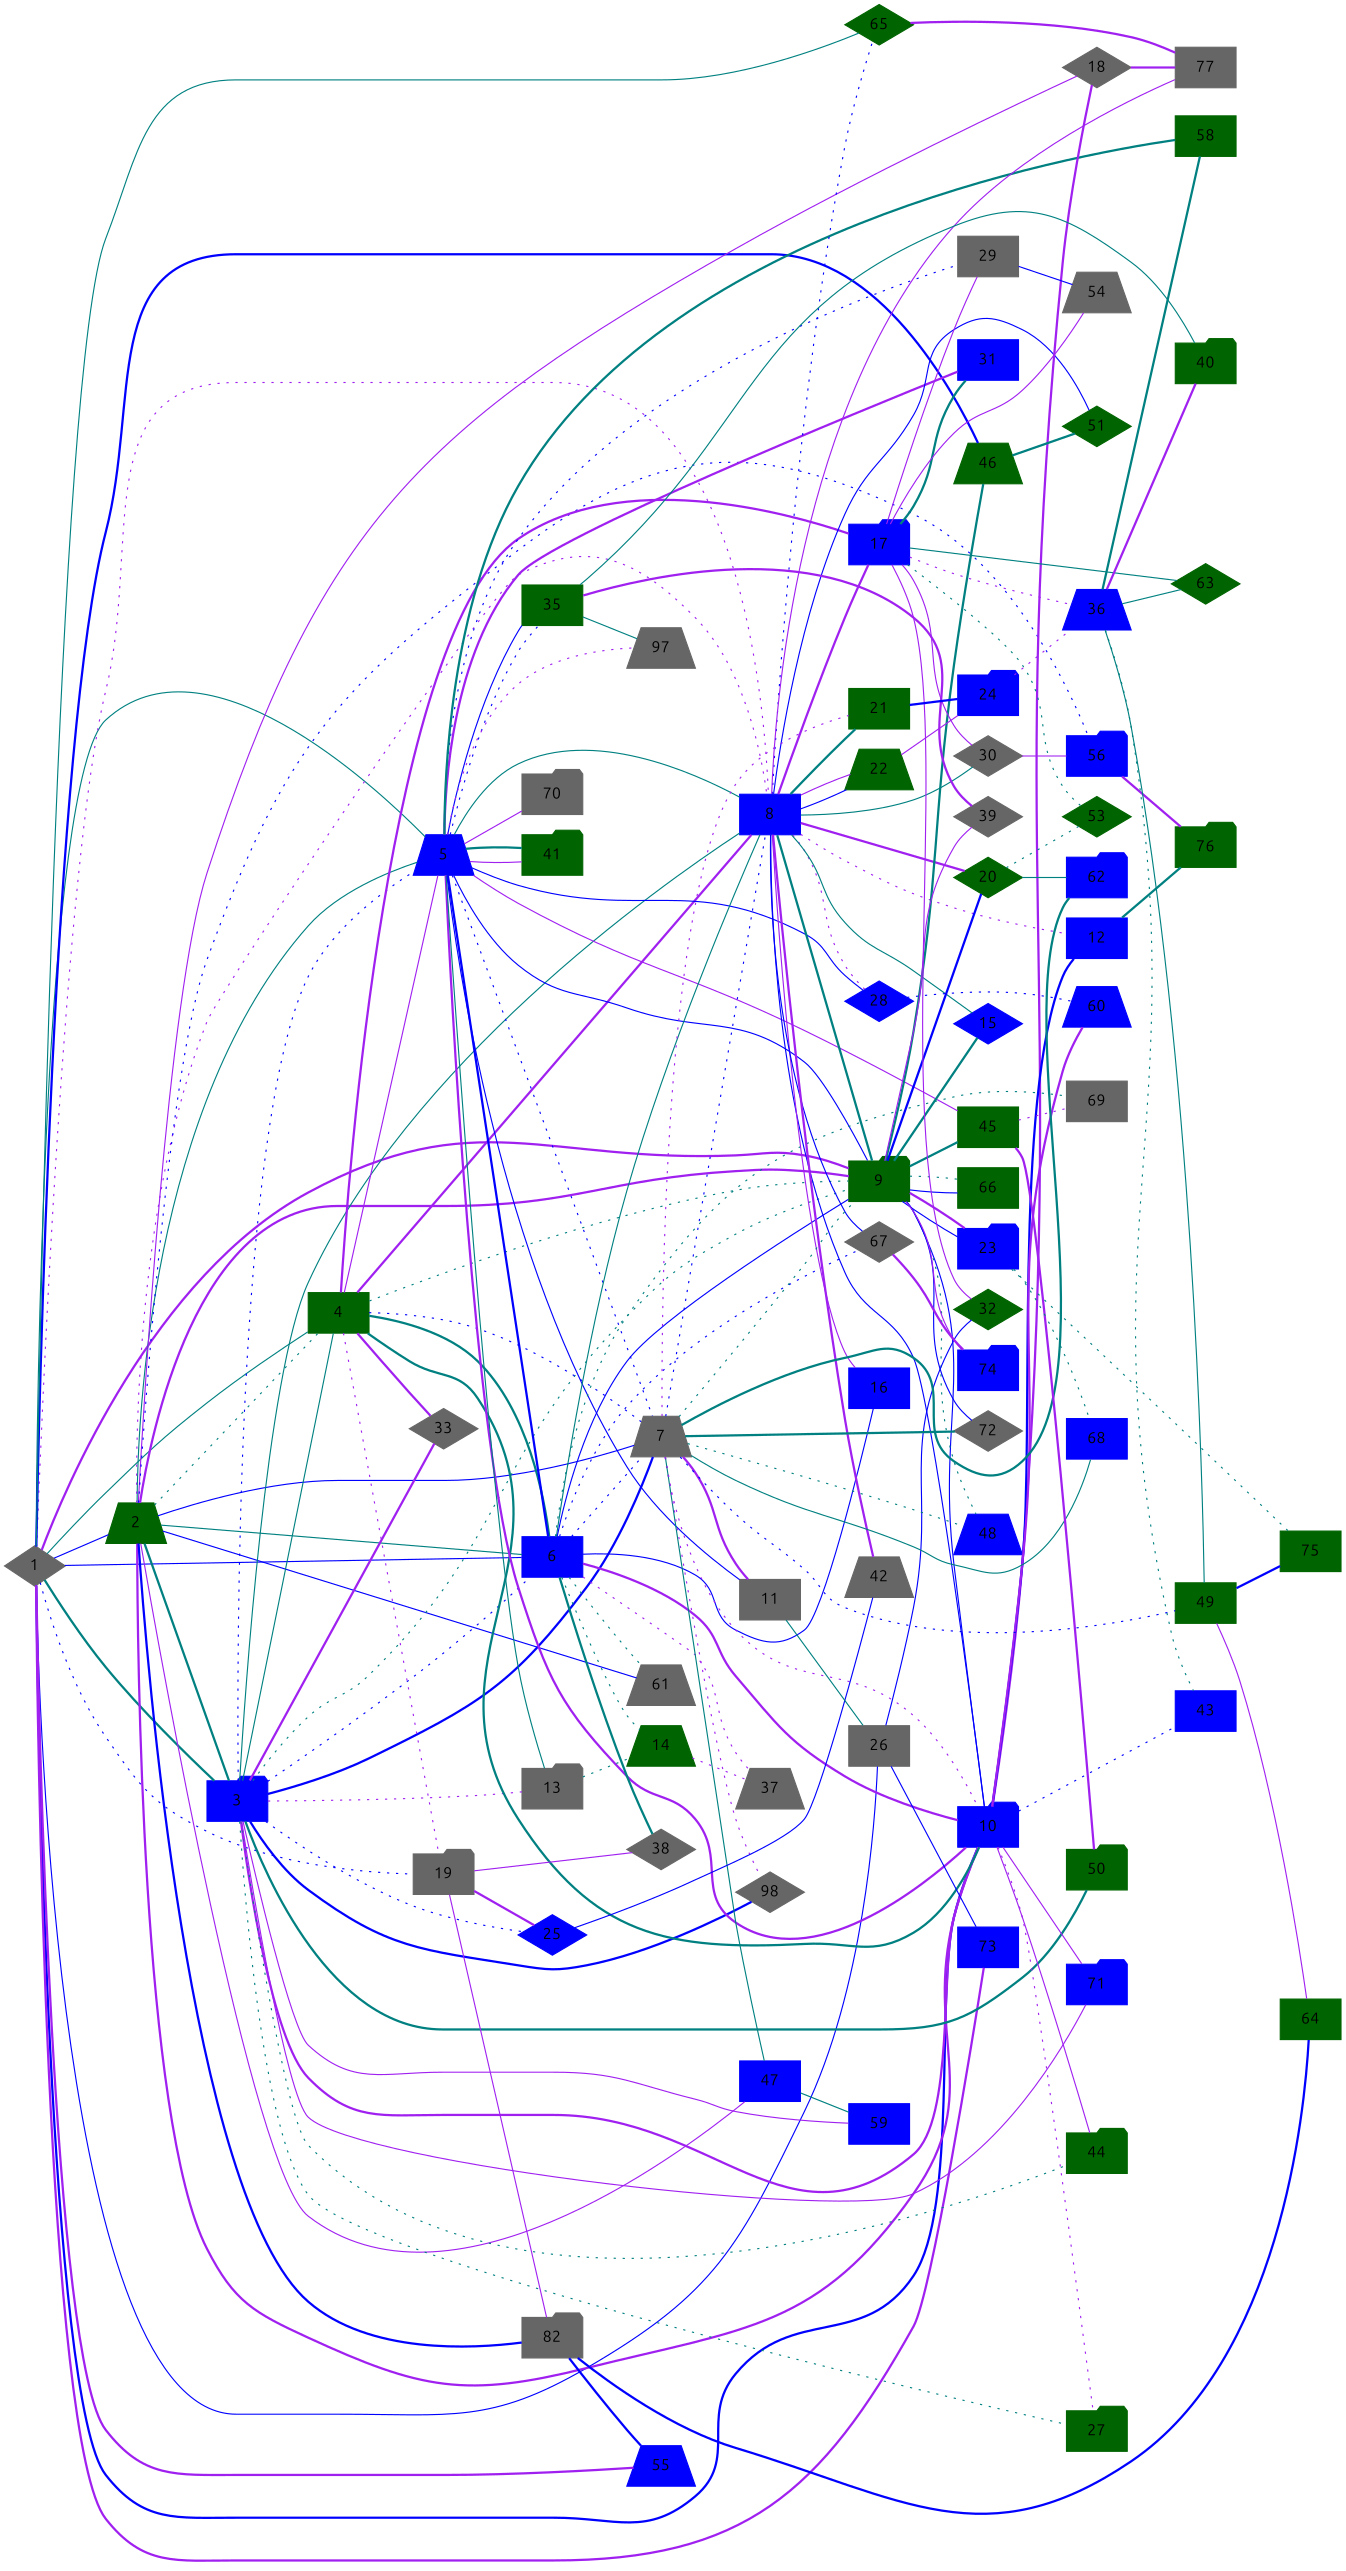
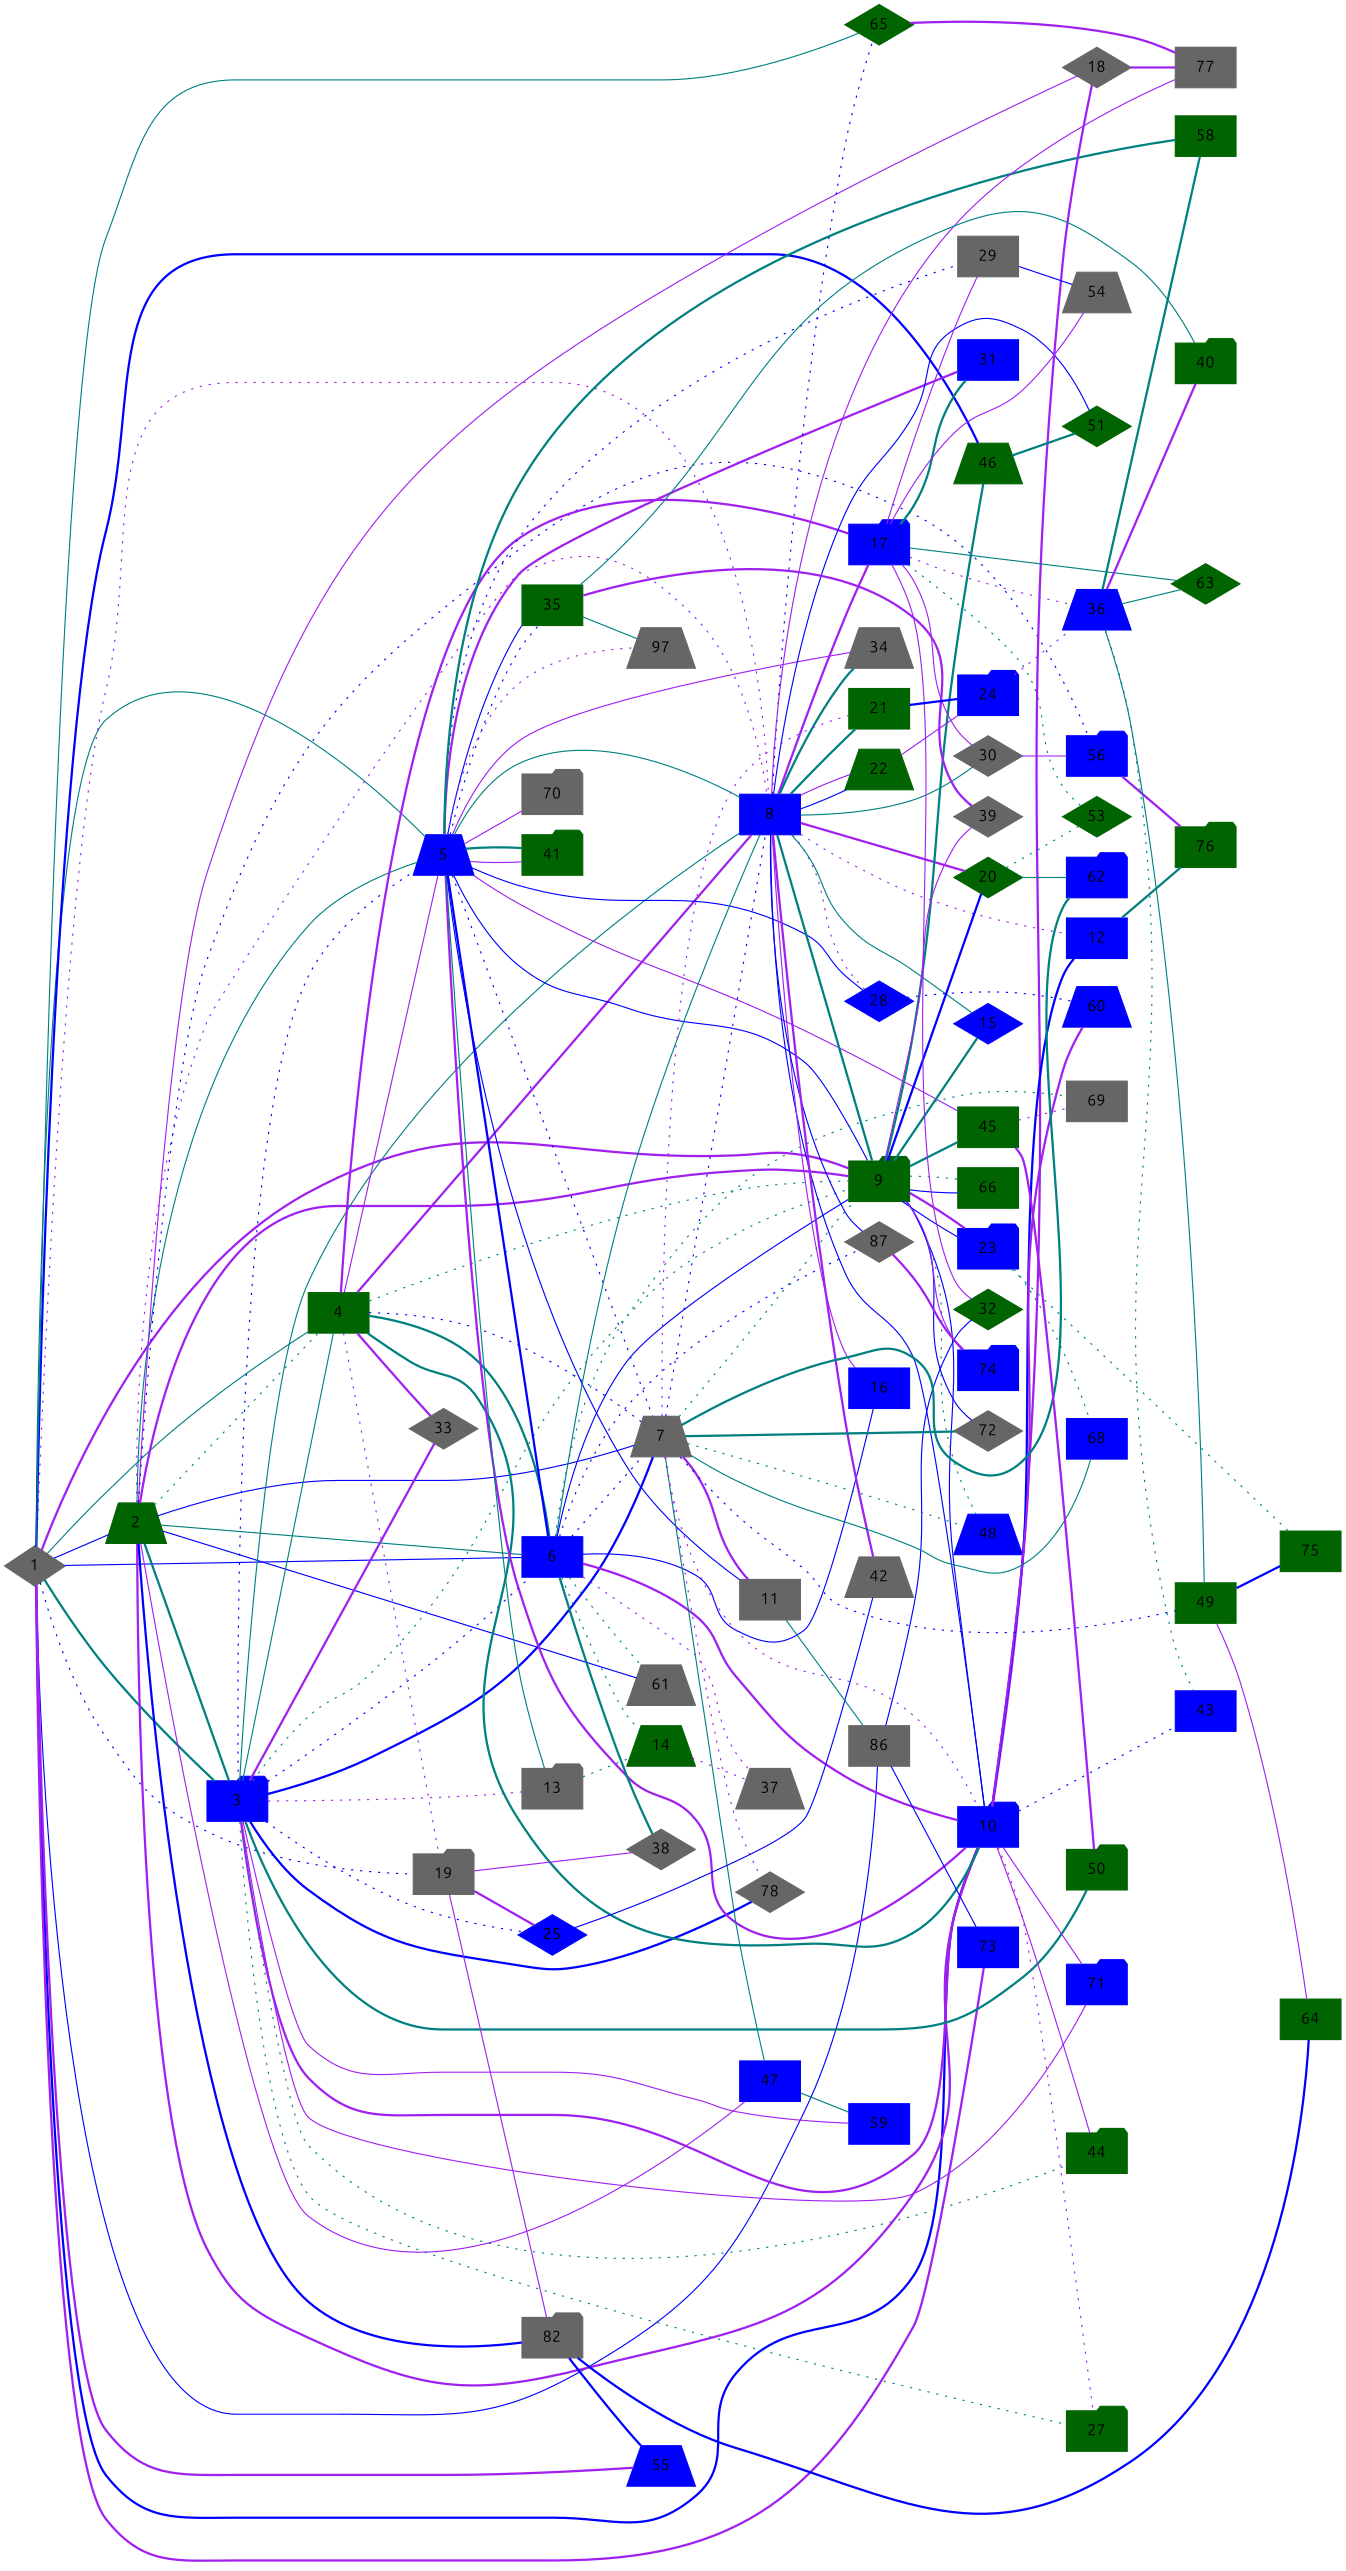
none -> (879, 648)
(879, 1242) -> (879, 1242)
(879, 1746) -> (879, 1746)
(770, 1892) -> (770, 1892)
